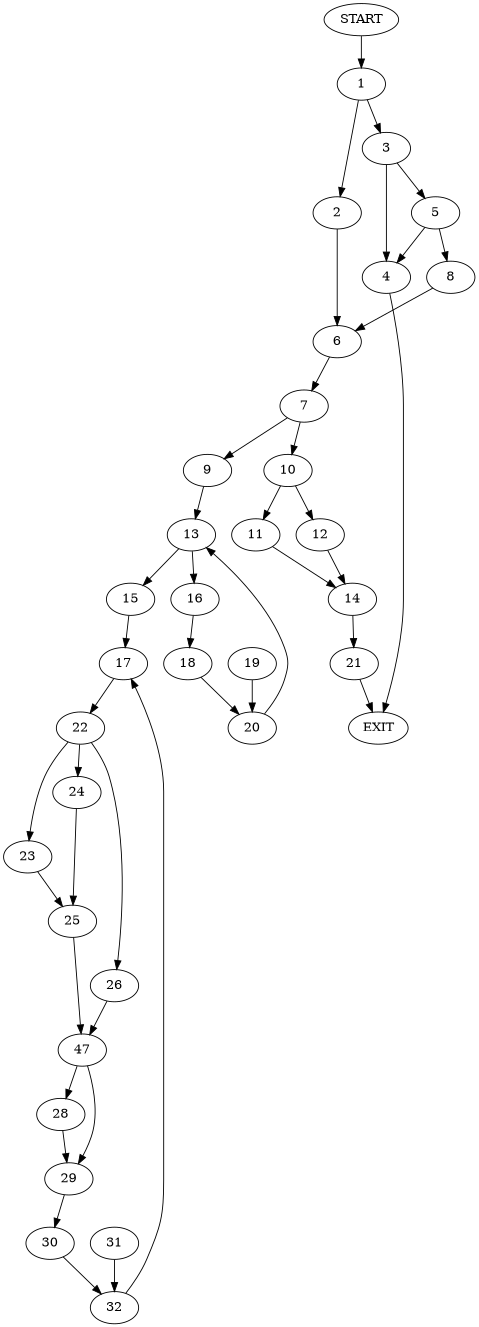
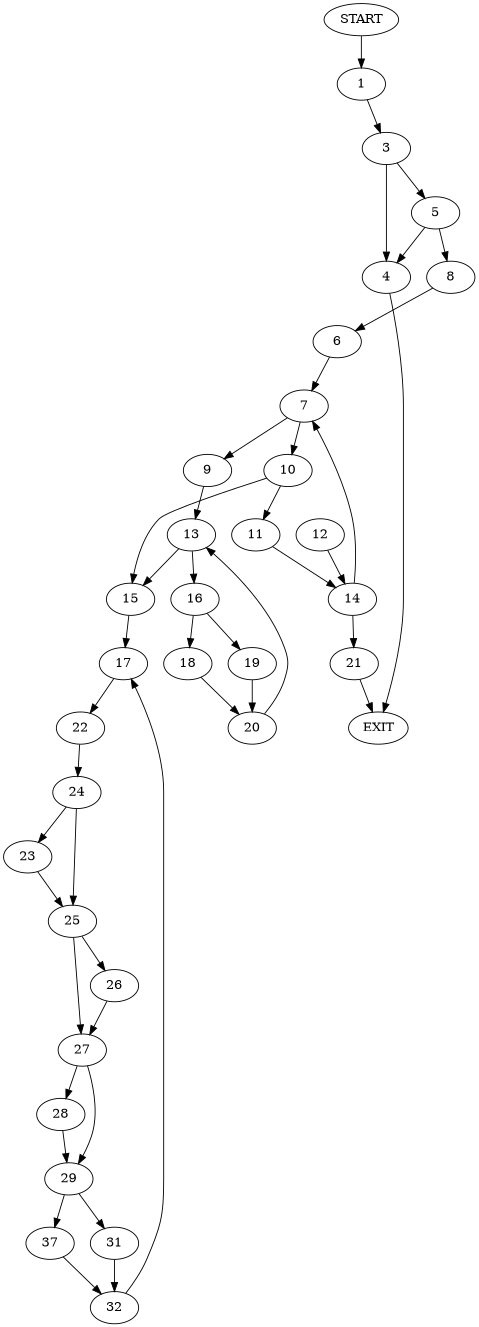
(337, 213) -> none
(302, 499) -> (183, 507)
none -> (348, 503)
none -> (221, 628)
(42, 784) -> (55, 821)
(121, 849) -> (91, 950)
(82, 1050) -> (82, 1050)
none -> (89, 1207)
(50, 1243) -> (50, 1243)
